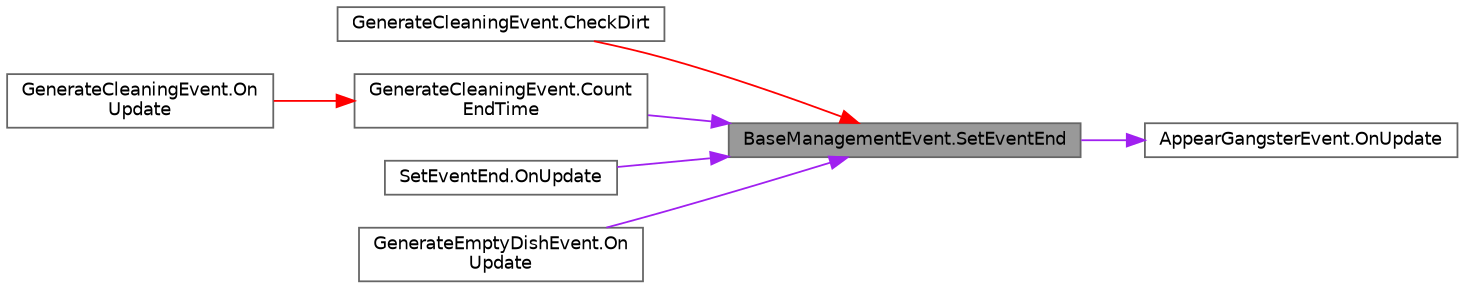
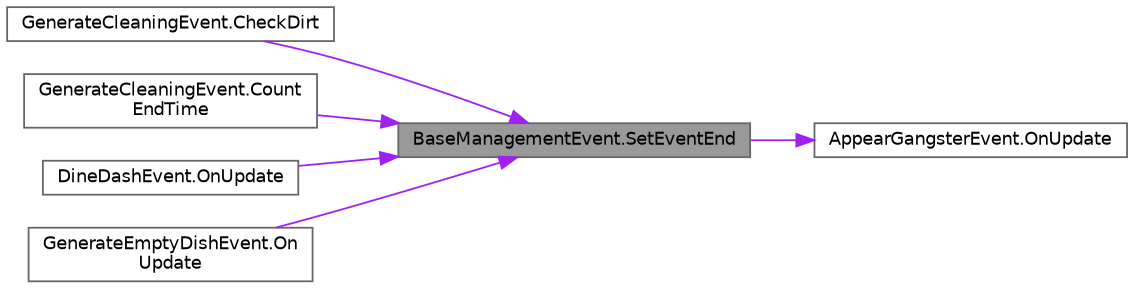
(719, 74) -> (389, 74)
(140, 101) -> none
(501, 178) -> (171, 178)
